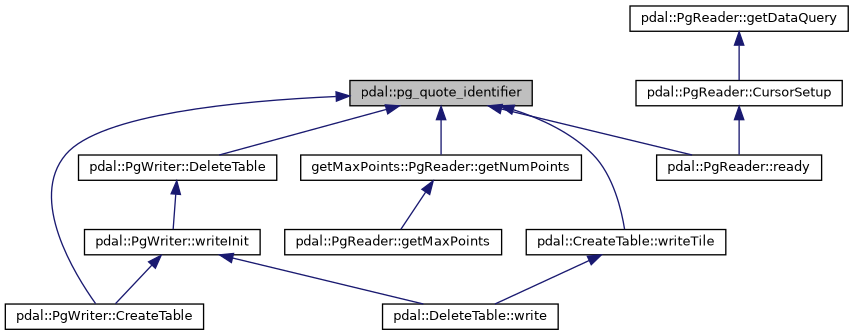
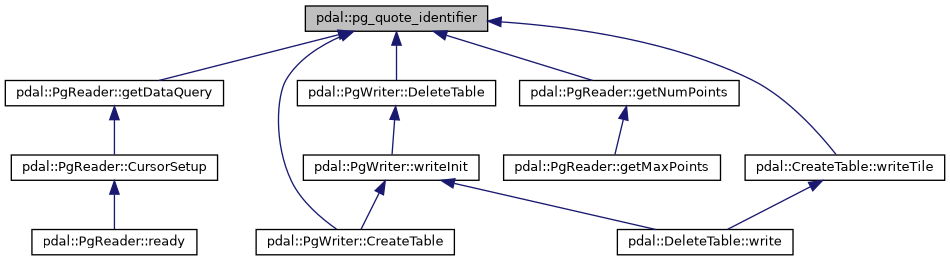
(597, 132) -> (249, 58)
(441, 168) -> (629, 93)
